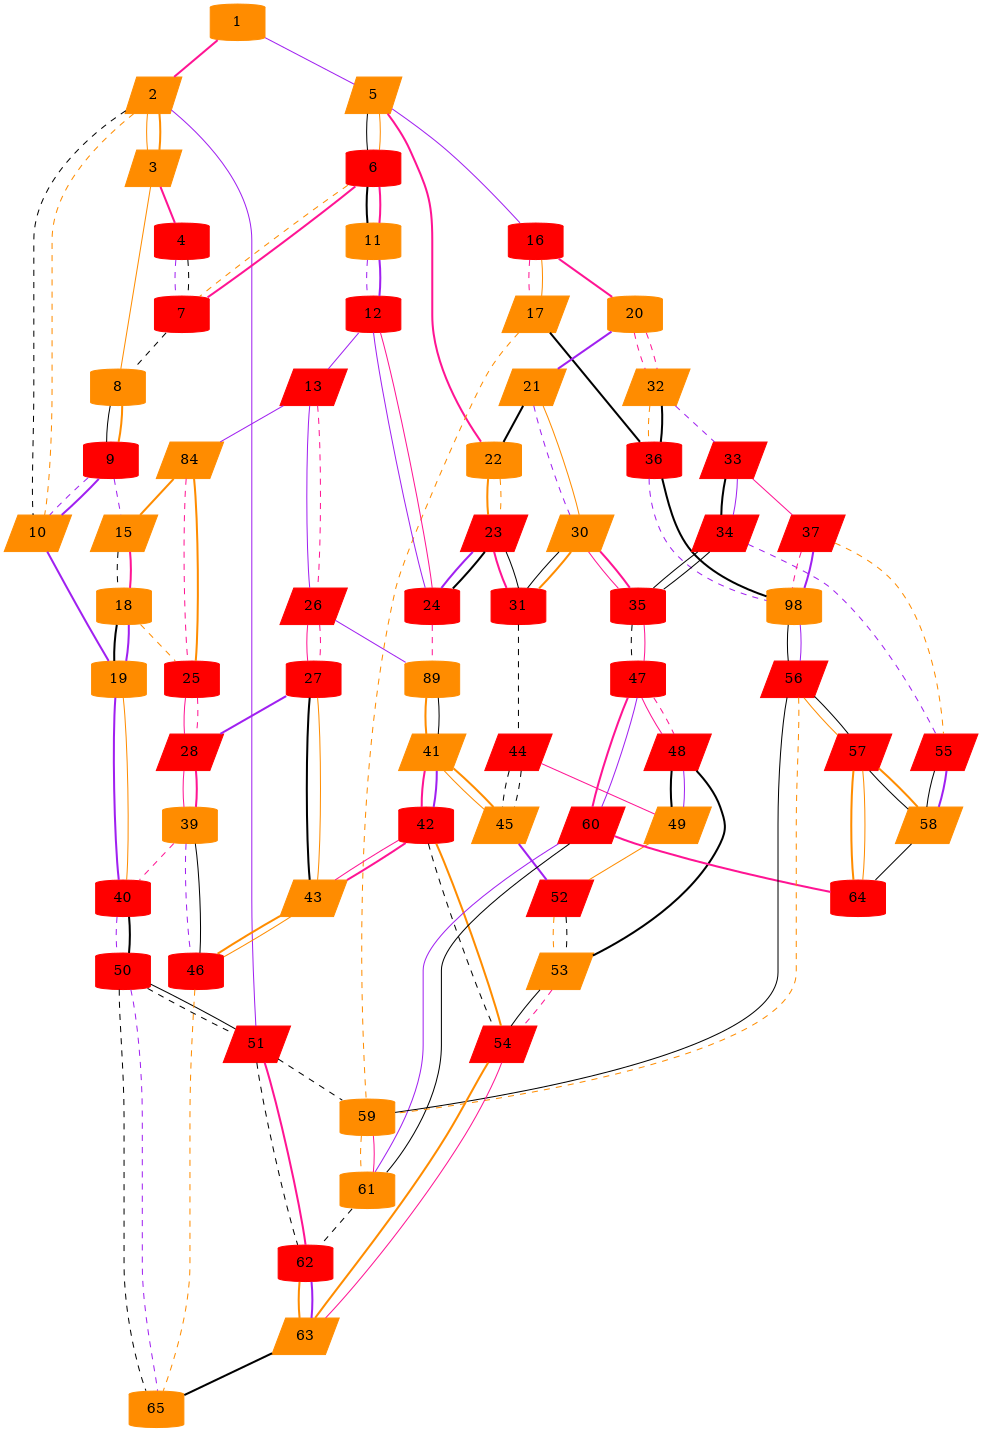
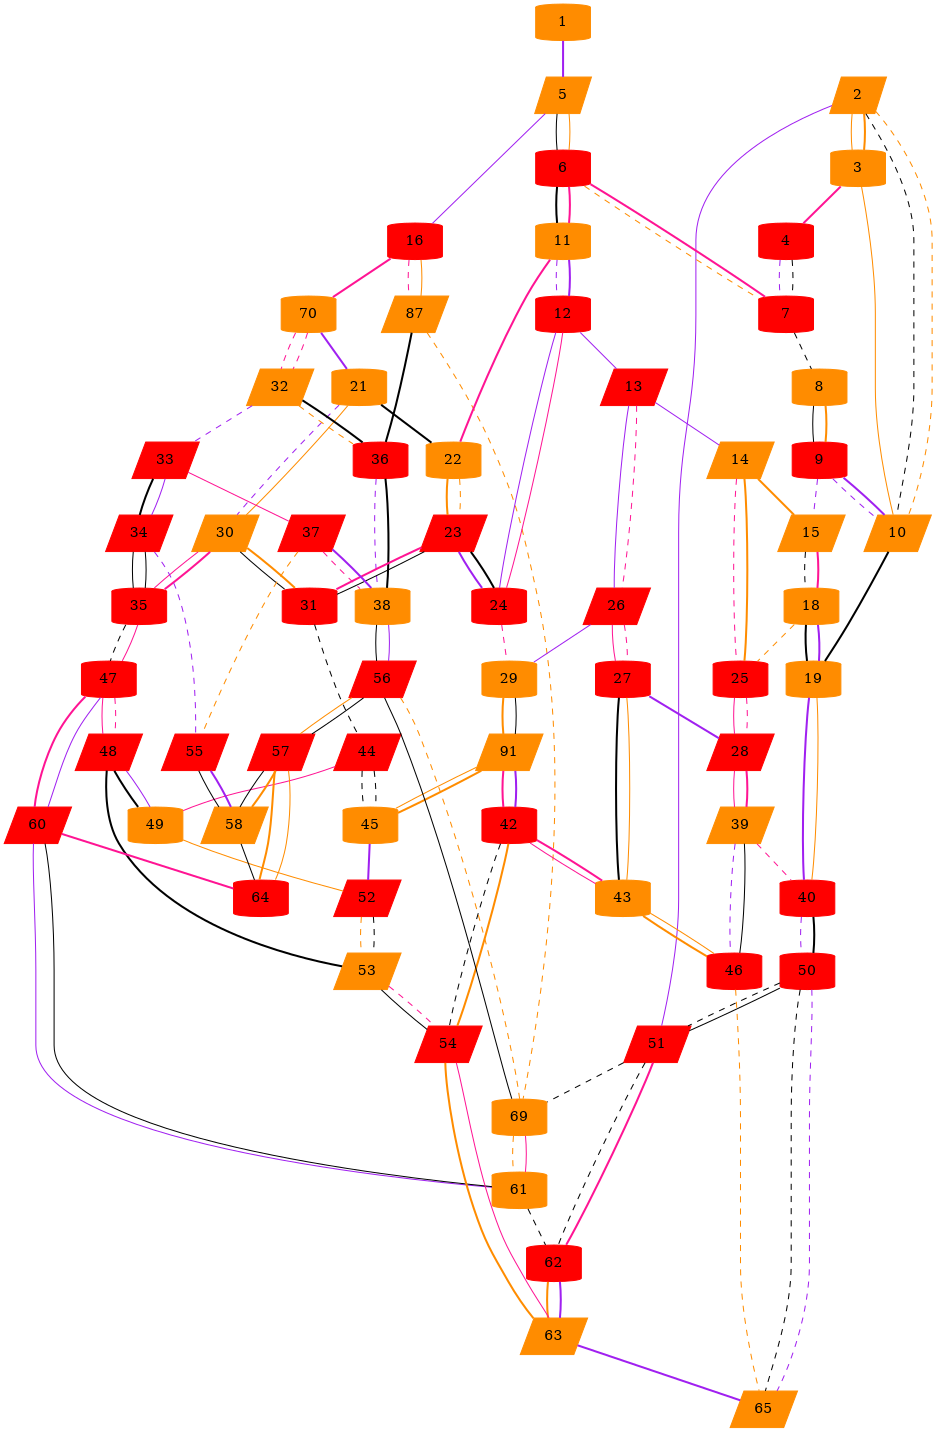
(196, 59) -> none
(310, 61) -> (563, 59)
(153, 168) -> (858, 168)
(136, 278) -> (875, 351)
(432, 278) -> (500, 348)
(536, 314) -> (415, 314)
(635, 314) -> (309, 314)
(533, 387) -> (359, 387)
(190, 460) -> (740, 460)
(794, 606) -> (383, 606)
(77, 607) -> (858, 607)
(432, 679) -> (509, 679)
(432, 752) -> (509, 752)
(190, 825) -> (740, 825)
(505, 825) -> (370, 825)
(678, 825) -> (155, 825)
(314, 898) -> (623, 898)
(367, 1117) -> (519, 1117)
(228, 1374) -> (659, 1373)
(156, 1409) -> (764, 1409)
